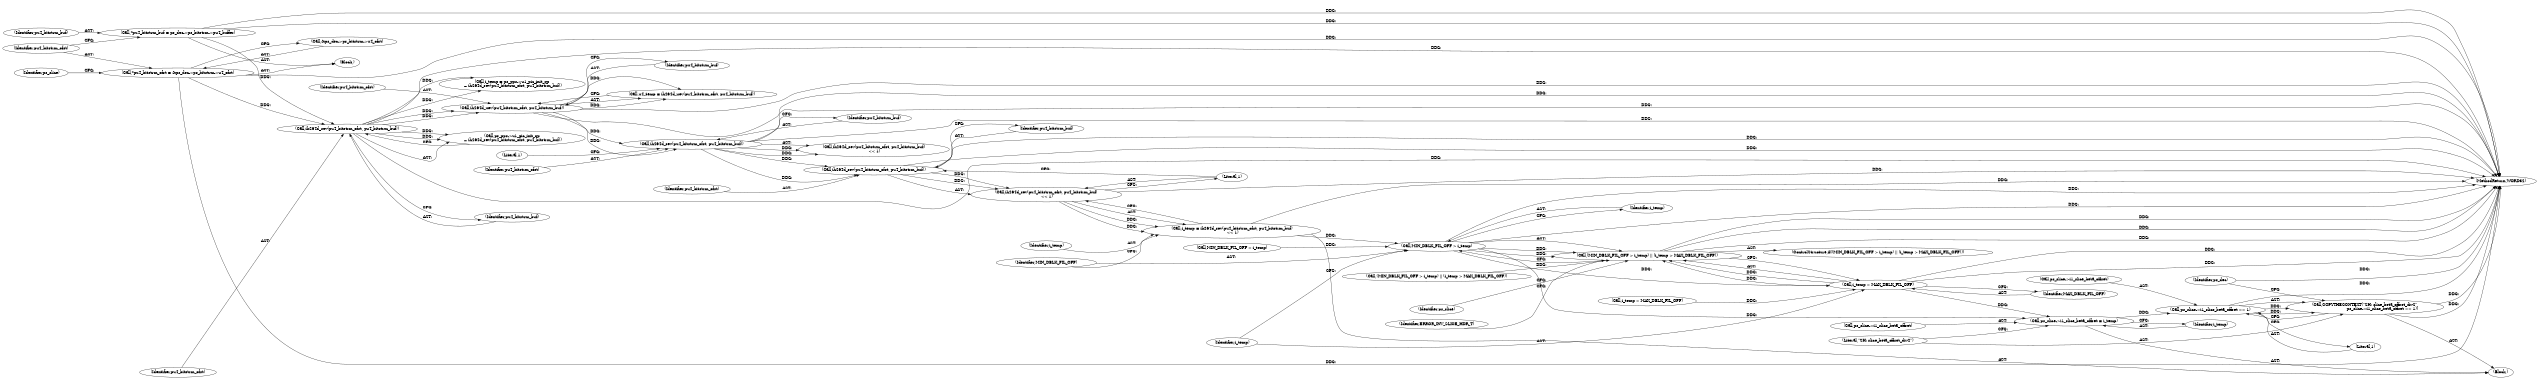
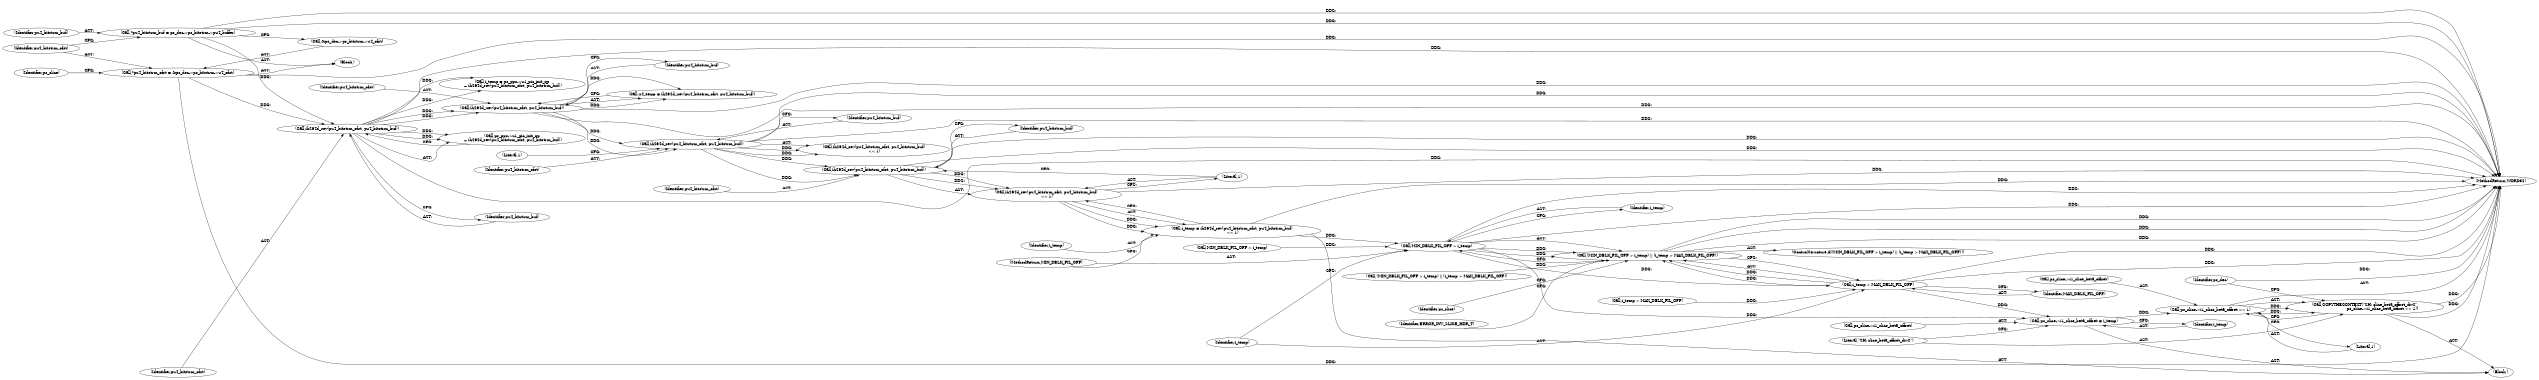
(243, 52) -> (271, 37)
(1046, 263) -> (1046, 263)
(2365, 283) -> (2365, 283)
